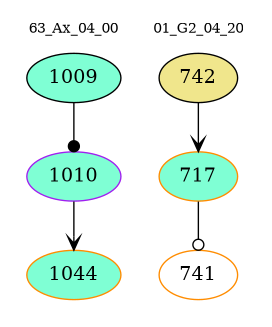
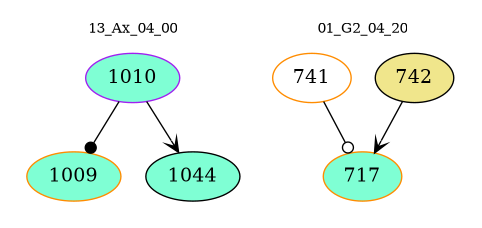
(74, 29) -> (133, 29)
(74, 78) -> (74, 176)
(74, 122) -> (106, 122)
(198, 220) -> (334, 122)
(74, 275) -> (193, 176)
